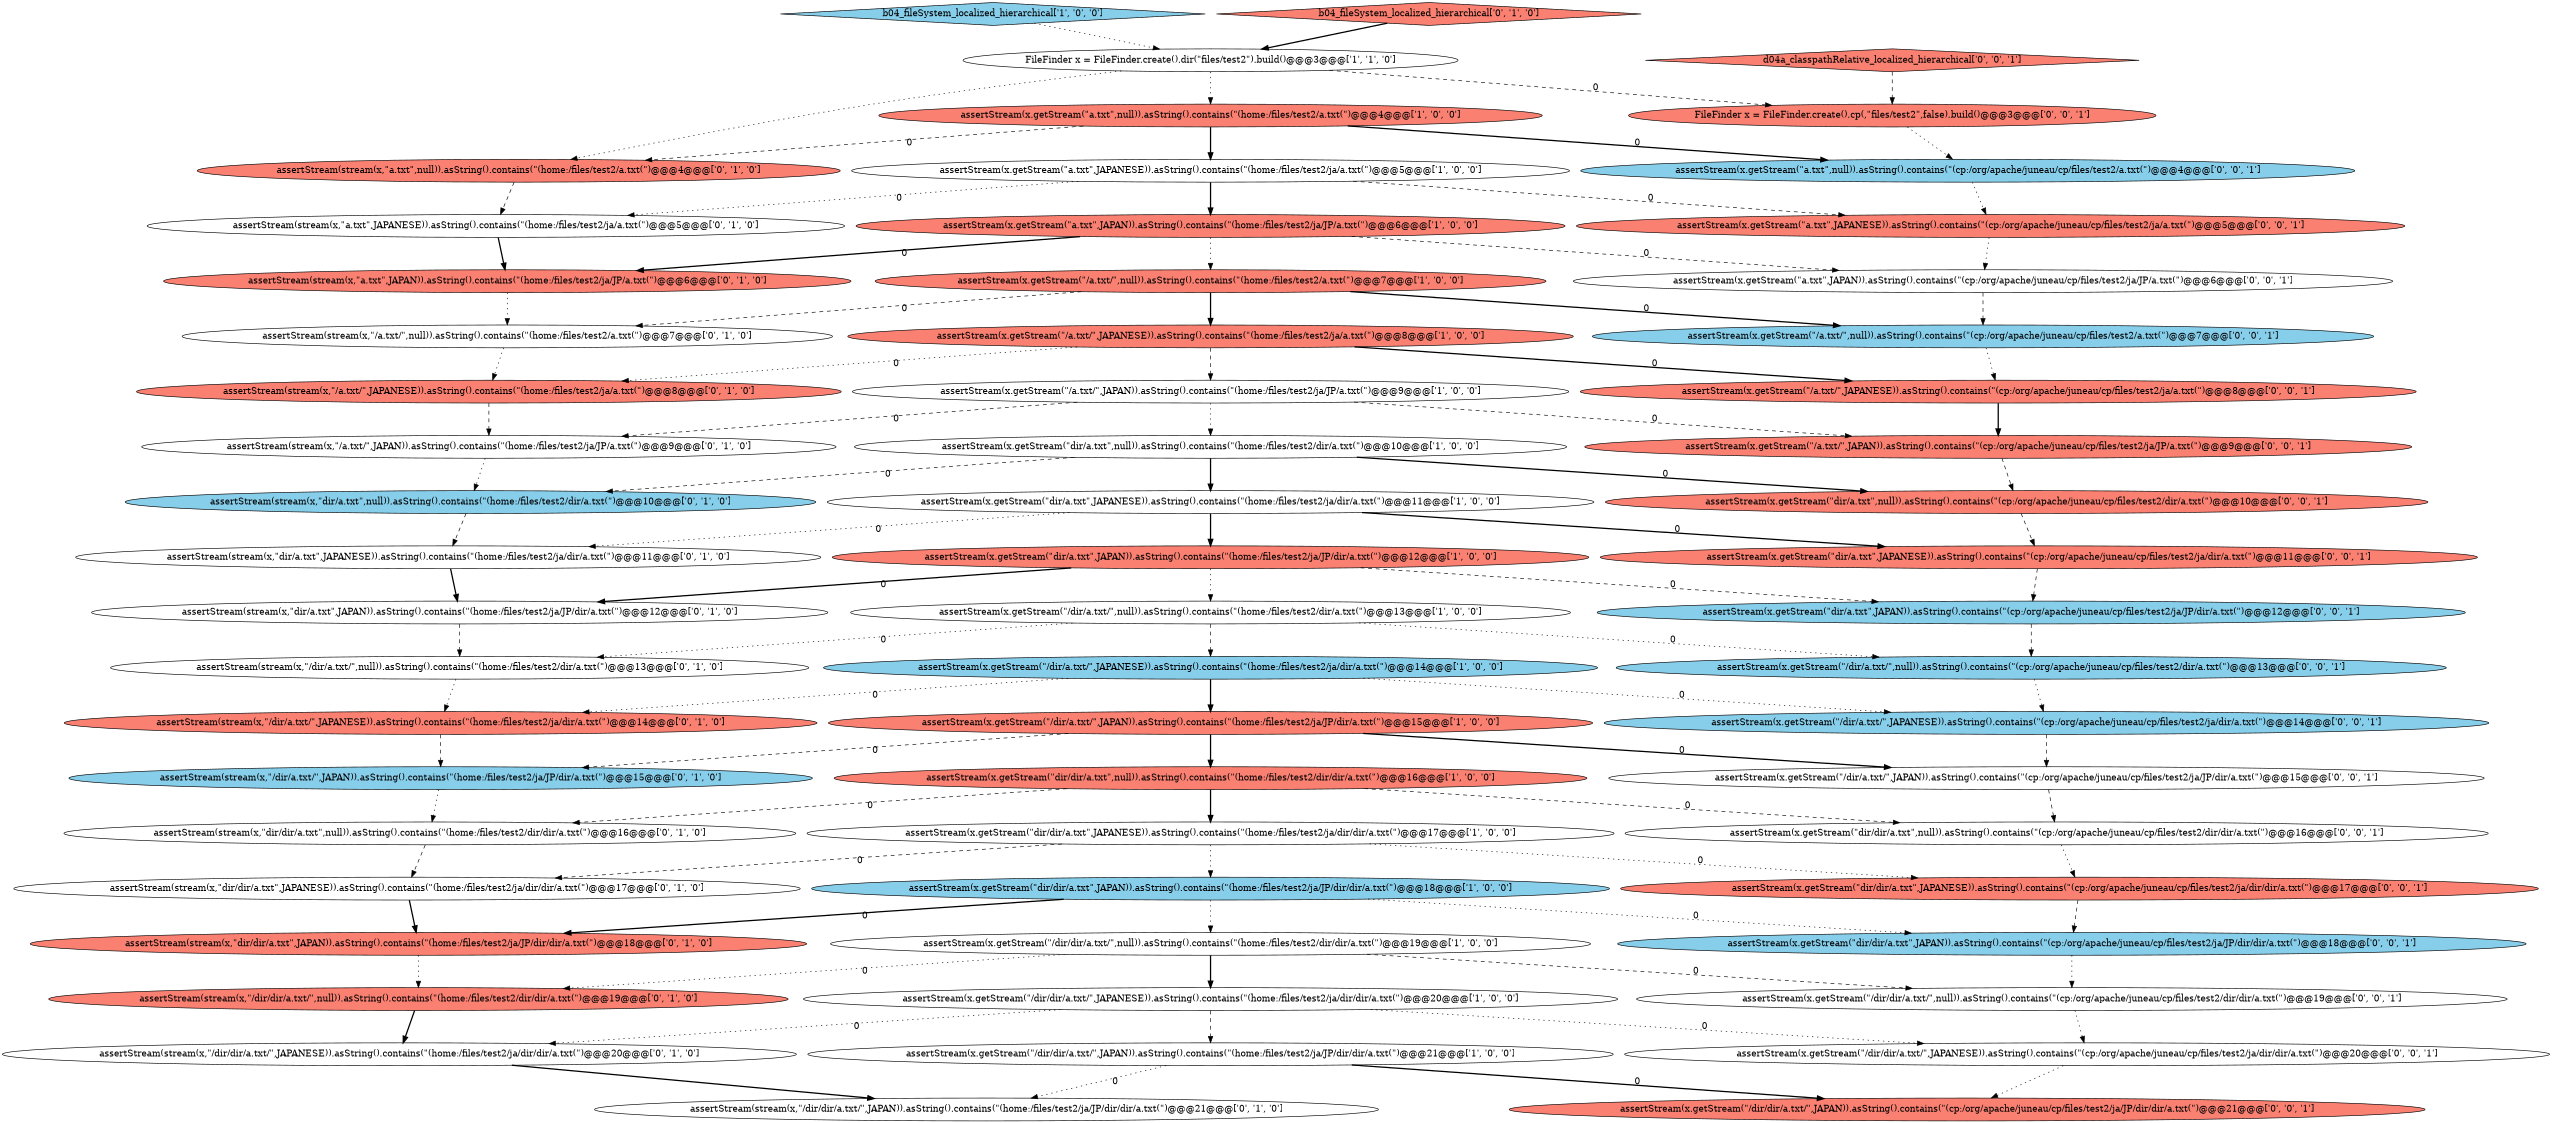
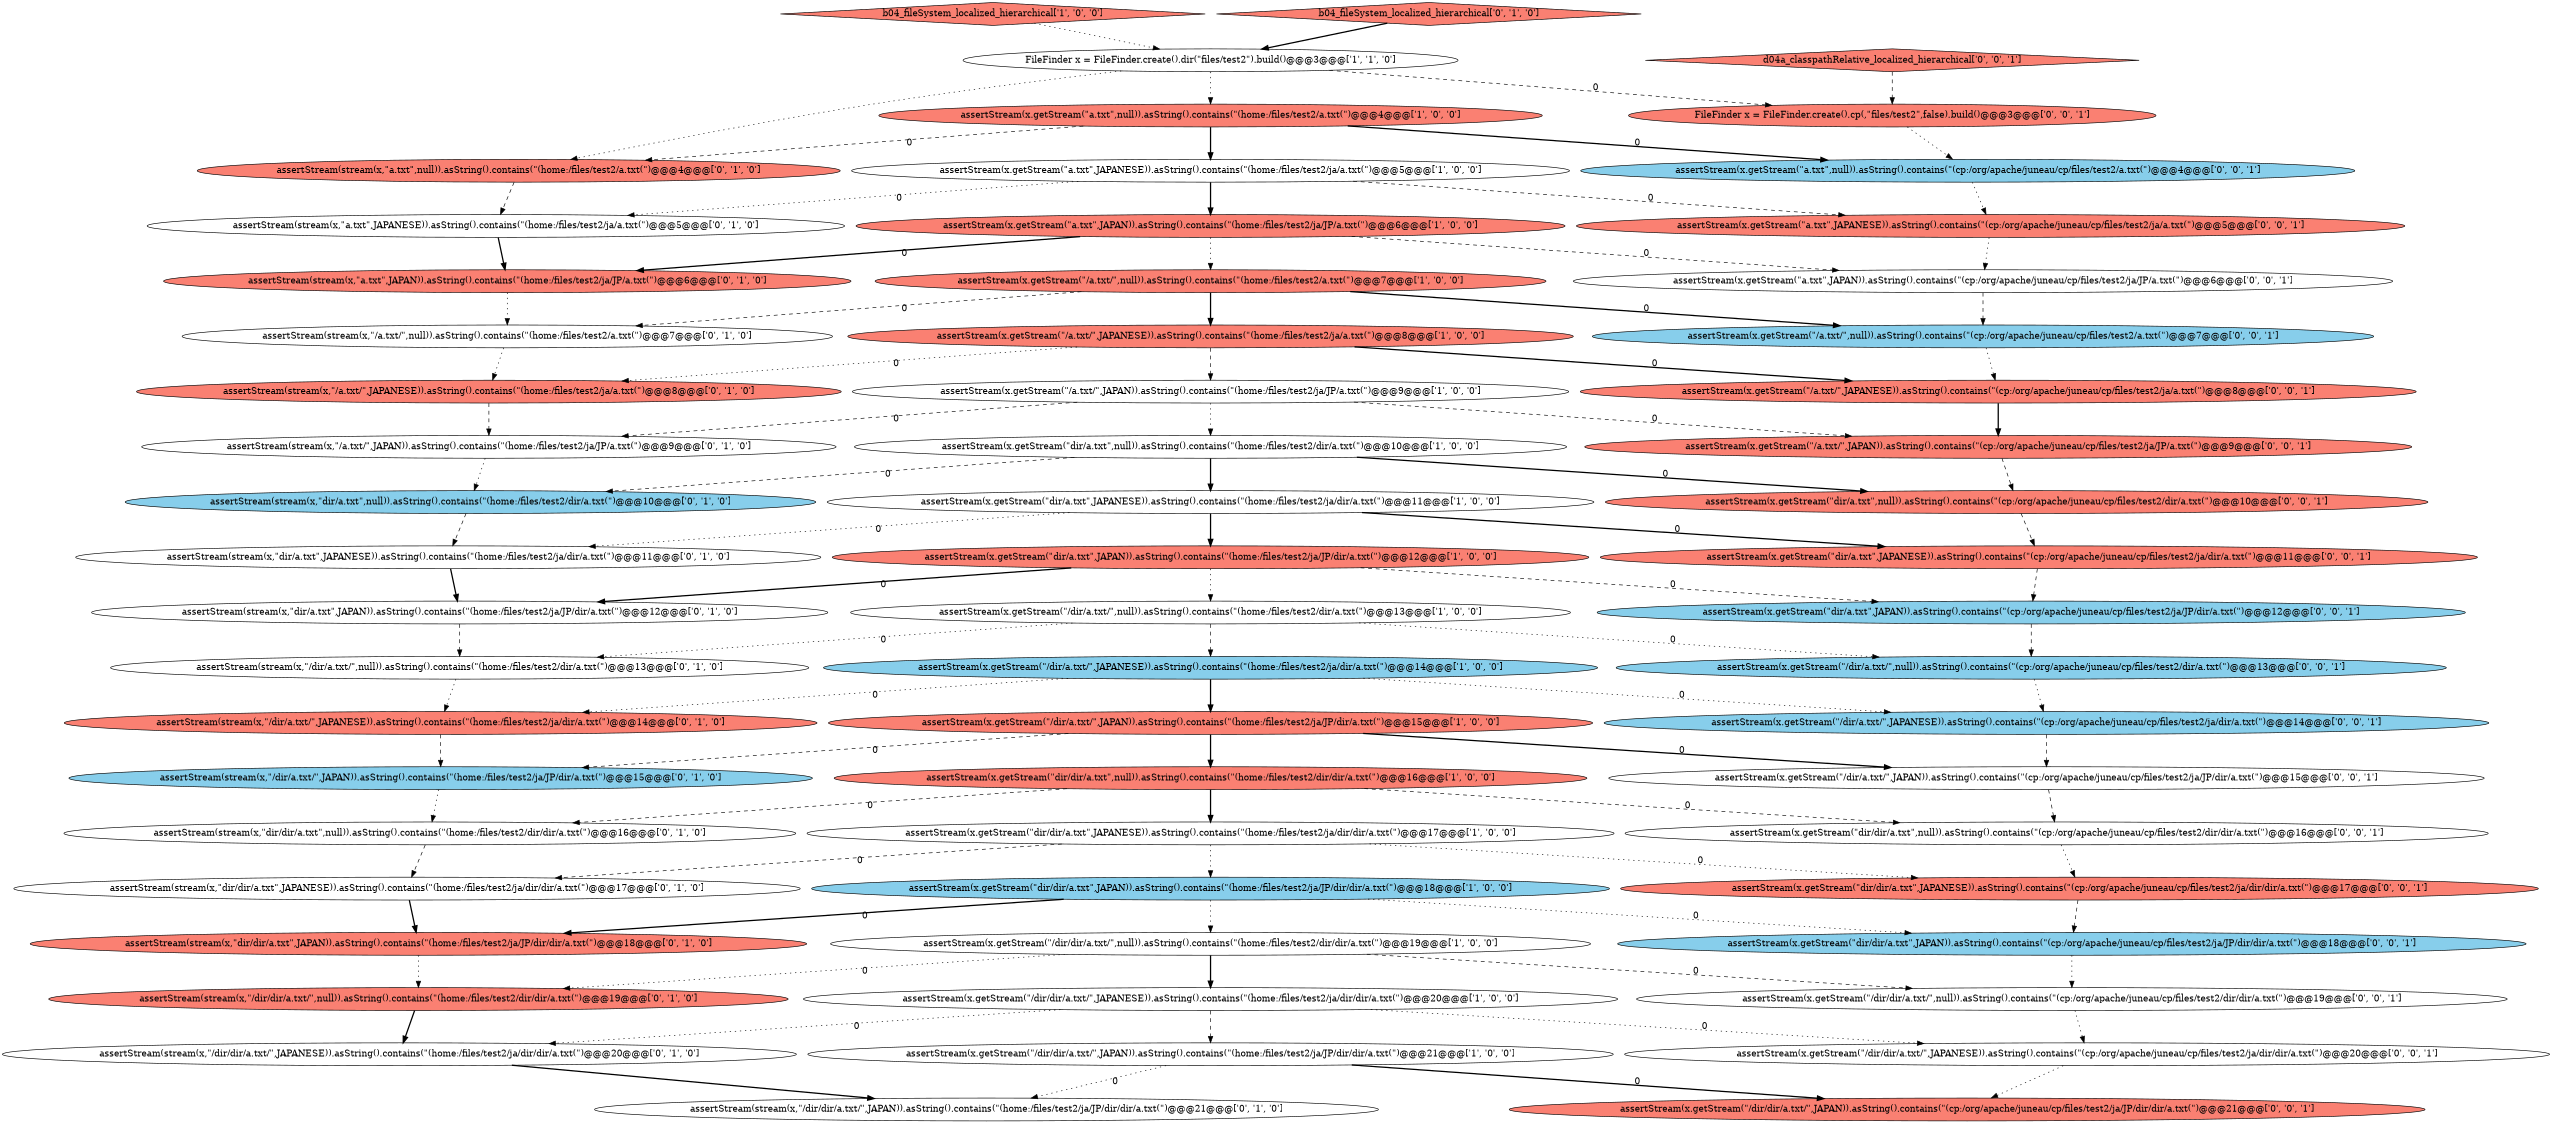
(993, 14) -> (993, 14)
